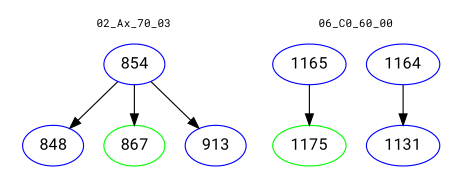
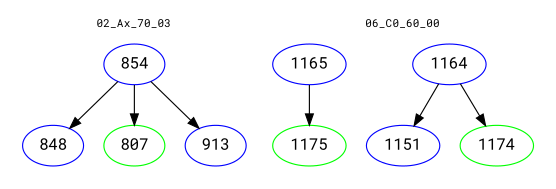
(134, 146) -> (134, 146)
(403, 146) -> (403, 146)
none -> (497, 146)
